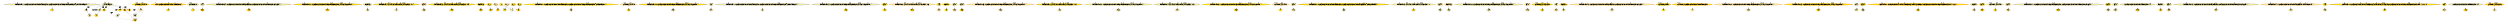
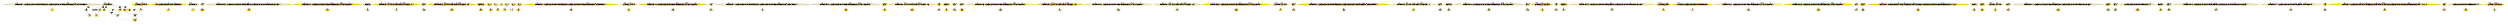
(114, 10) -> (111, 11)
